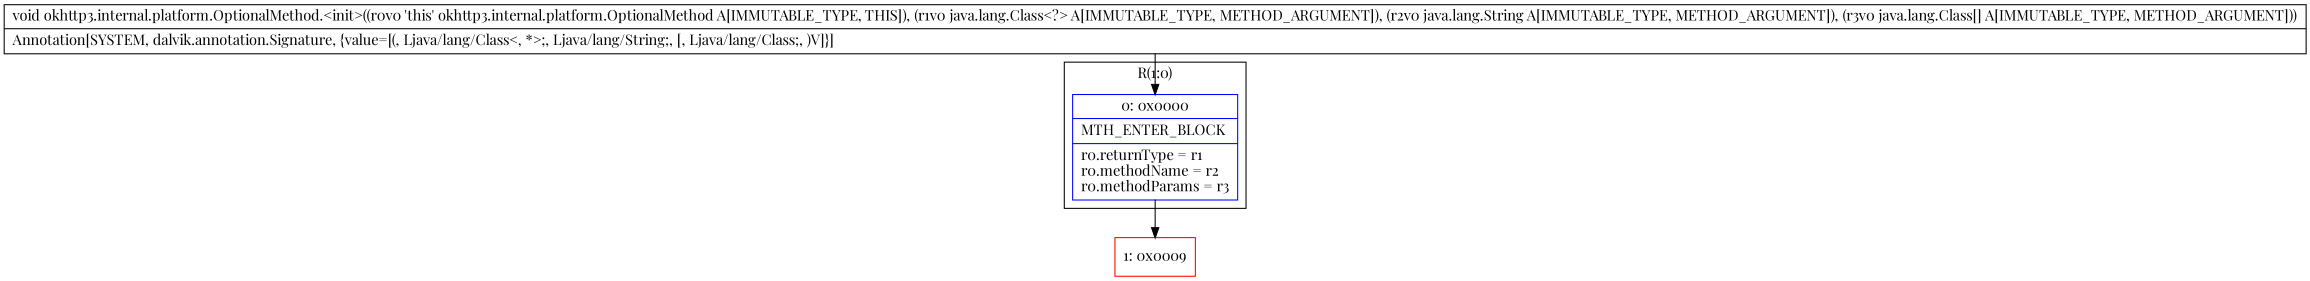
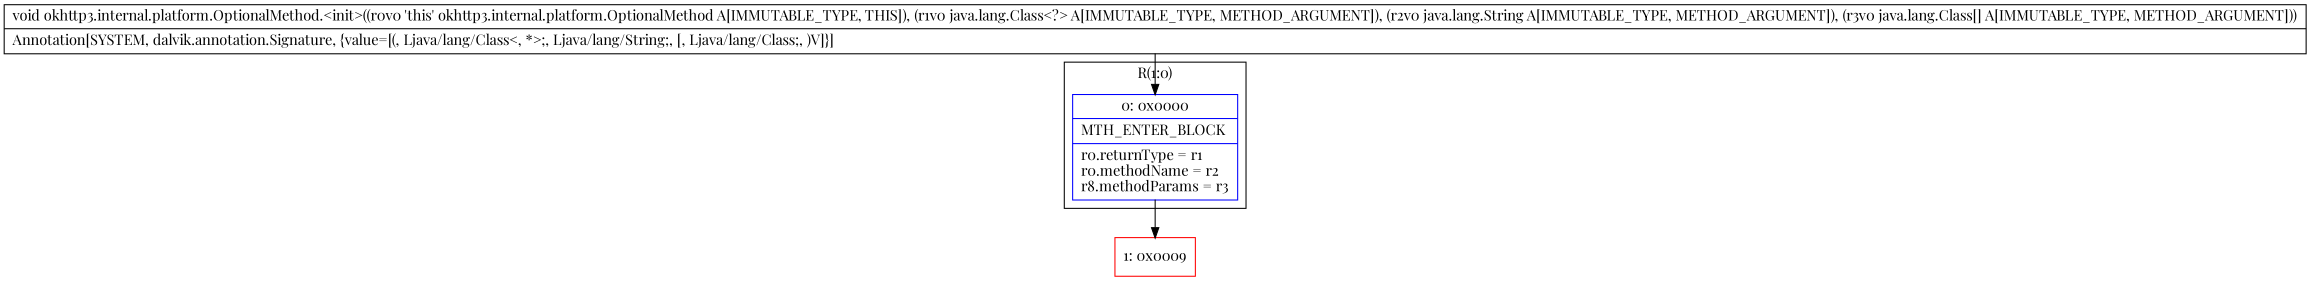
(1155, 187) -> (1155, 187)
